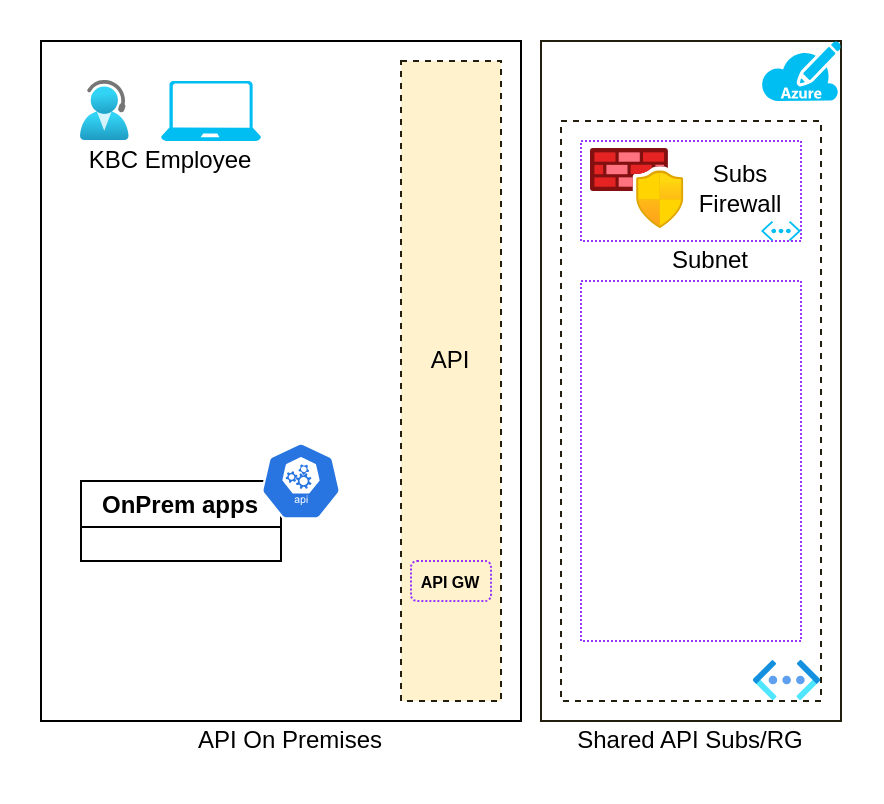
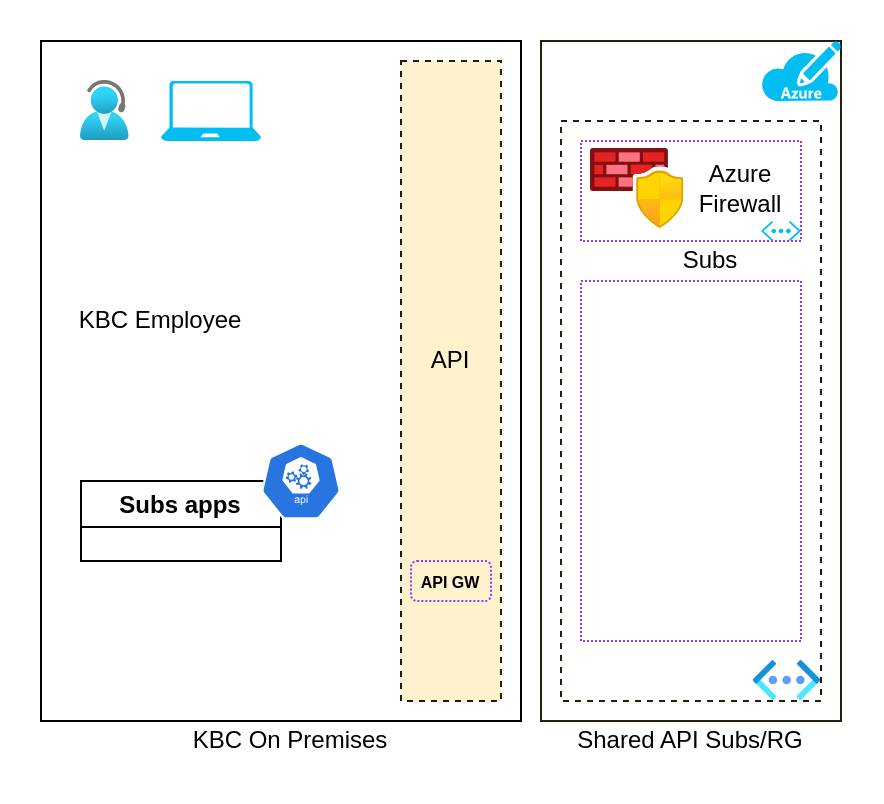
(171, 161) -> (161, 321)
(741, 189) -> (741, 189)
(711, 261) -> (711, 261)
(180, 505) -> (180, 505)
(291, 741) -> (291, 741)
